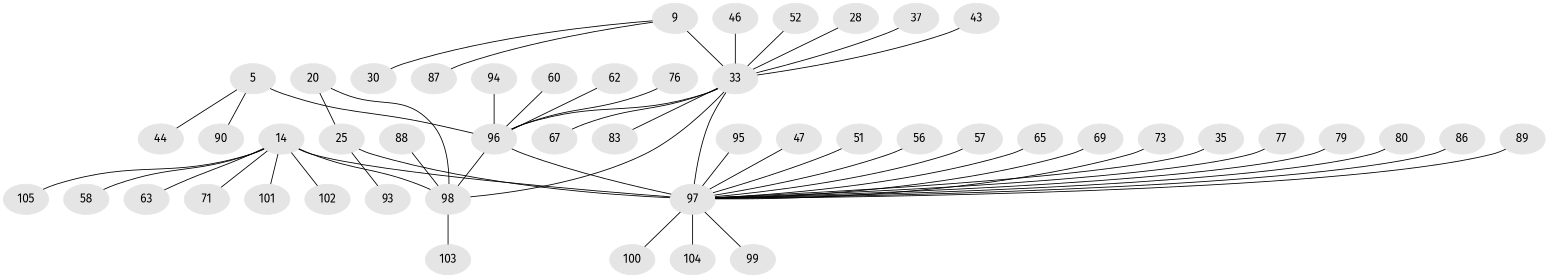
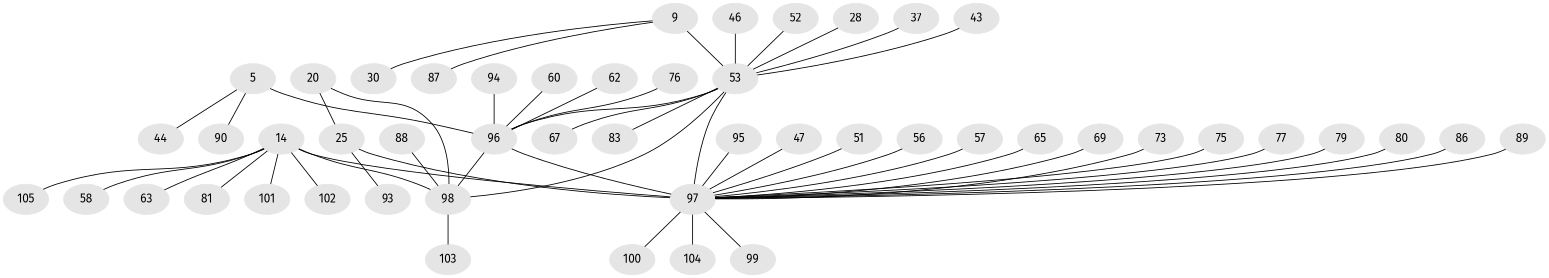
(735, 79) -> (735, 79)
(1221, 139) -> (1221, 139)
(207, 199) -> (207, 199)
